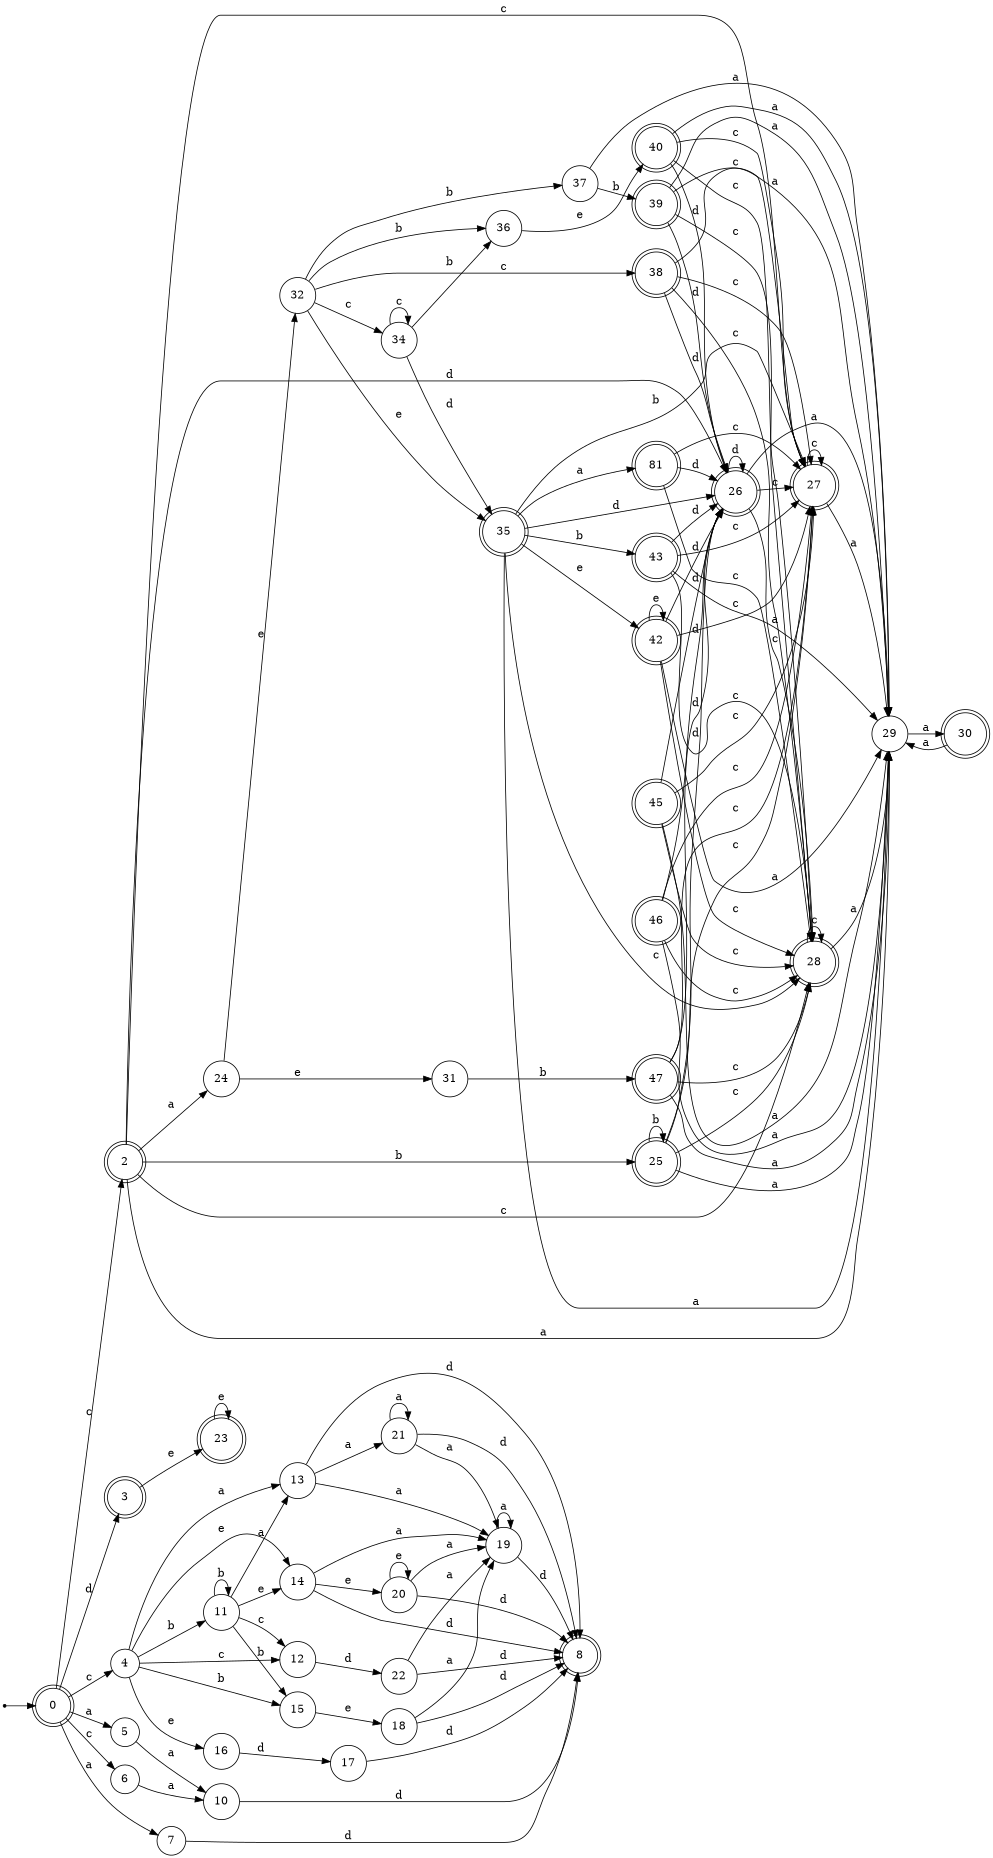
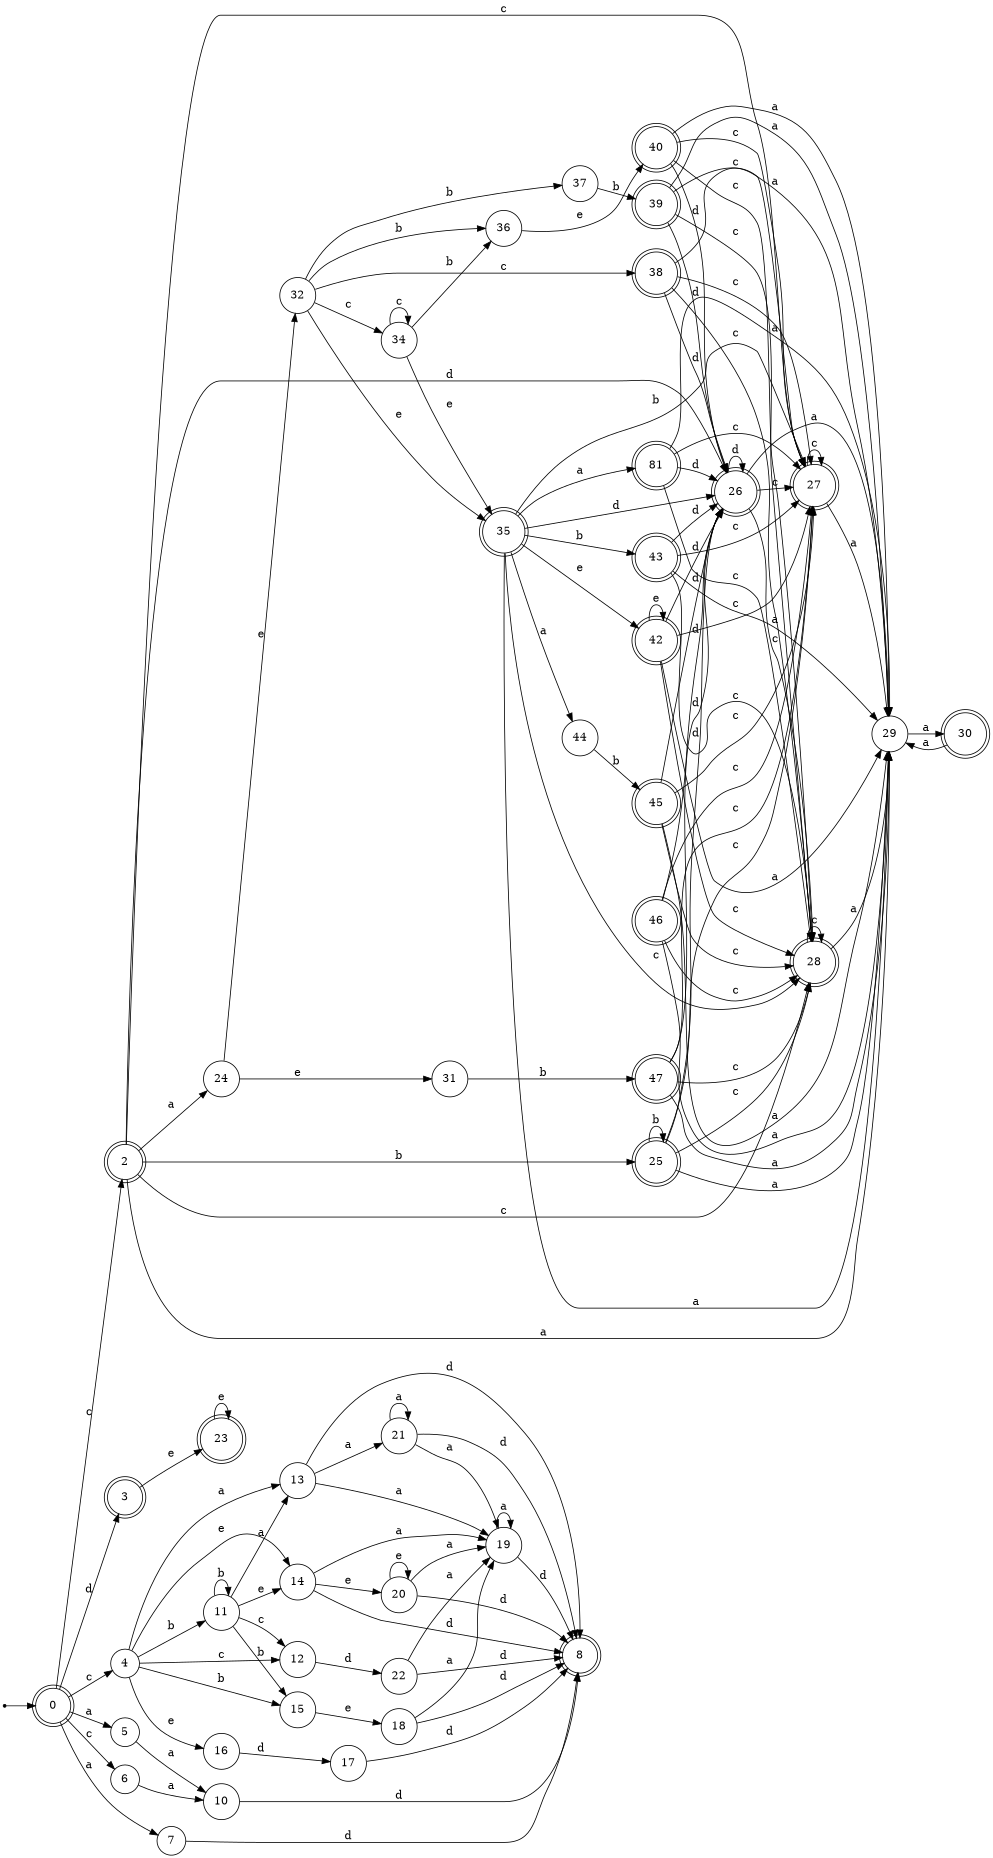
(858, 231) -> (832, 390)
(450, 404) -> (450, 404)
none -> (580, 738)
